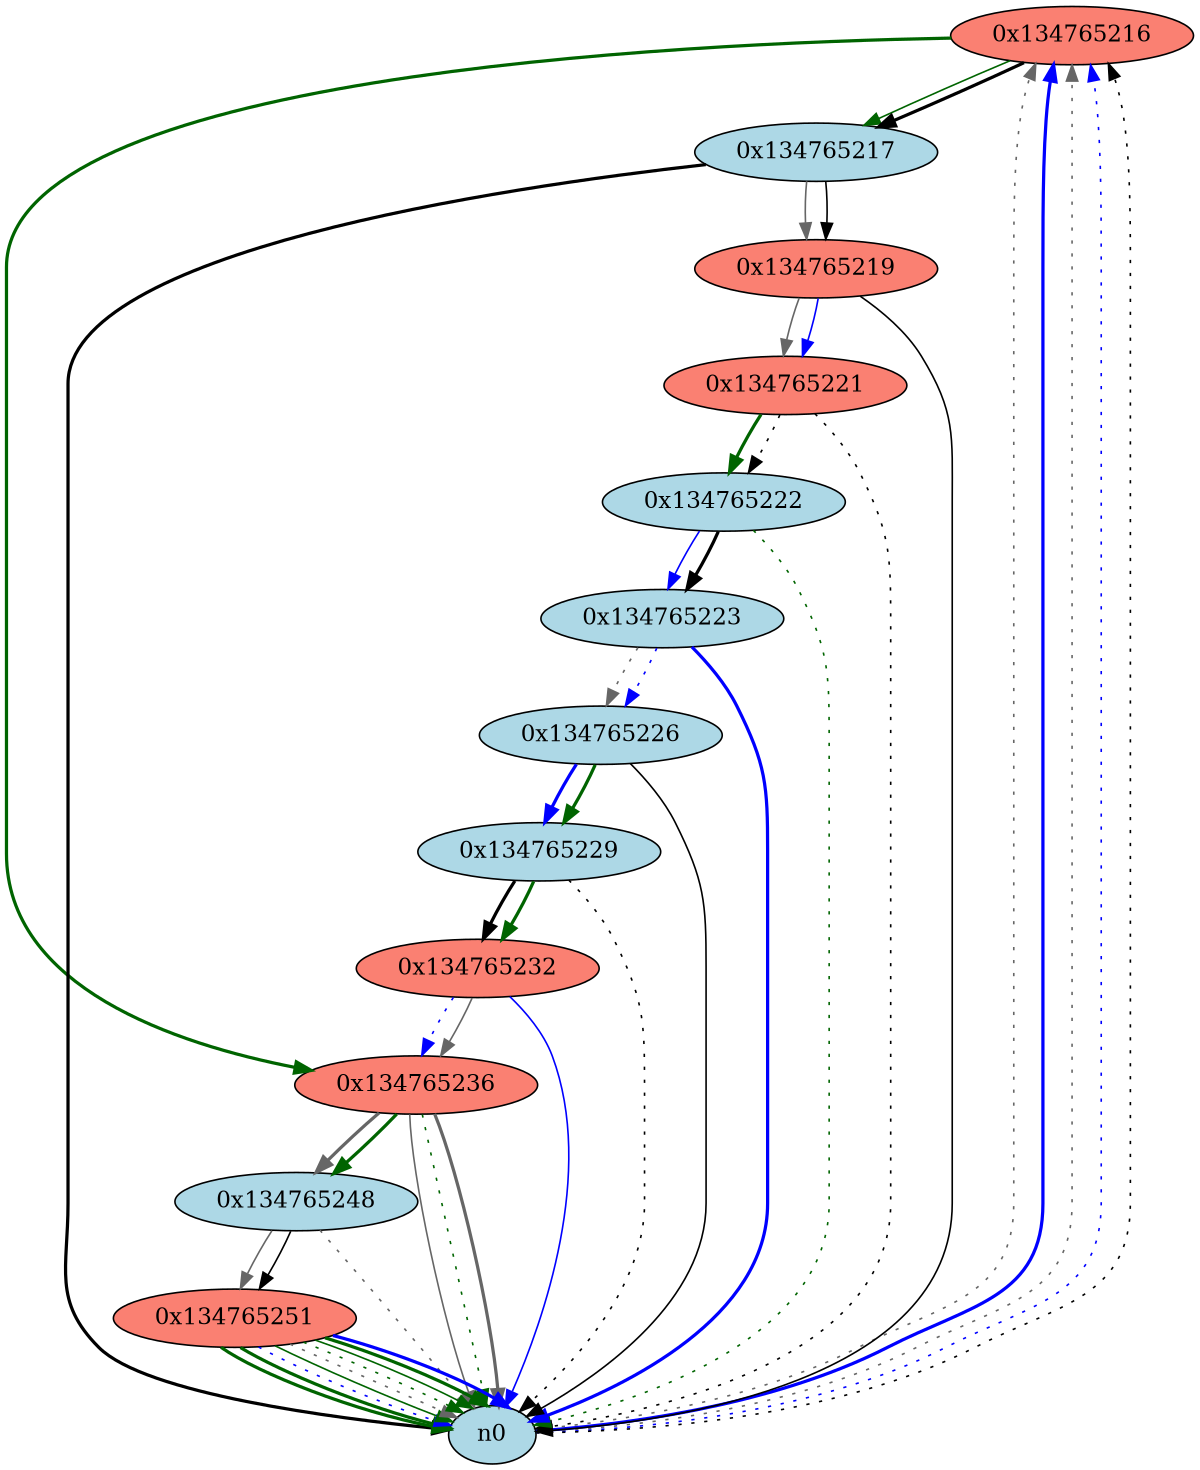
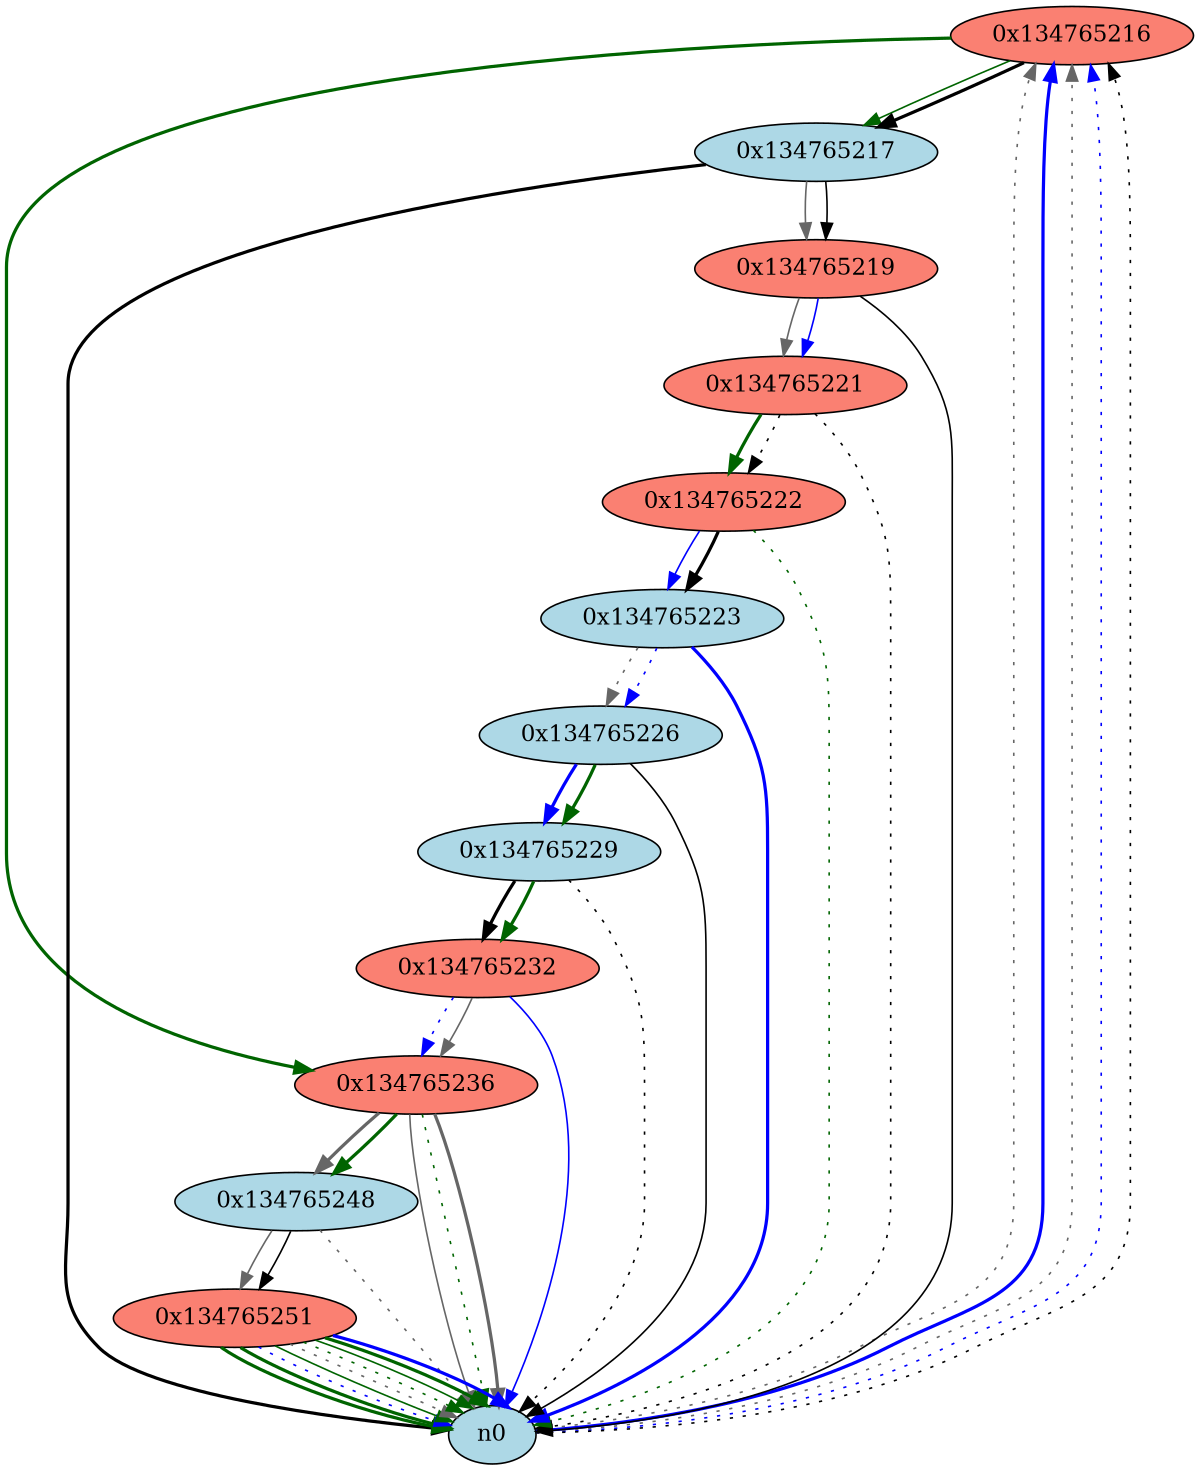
(724, 502) -> (724, 502)
